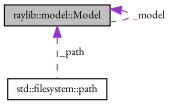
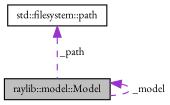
(57, 58) -> (57, 58)
